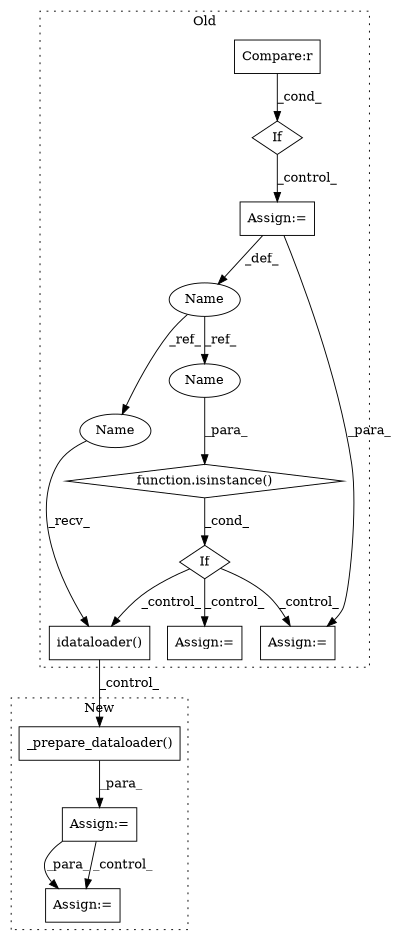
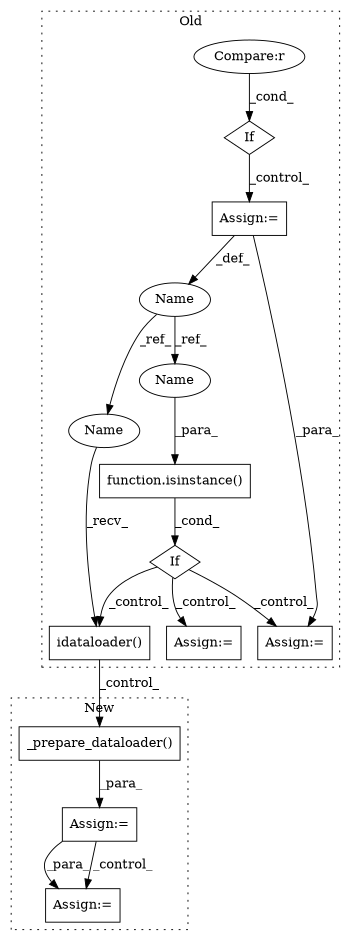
(277, 57) -> (249, 57)
(205, 481) -> (175, 481)
